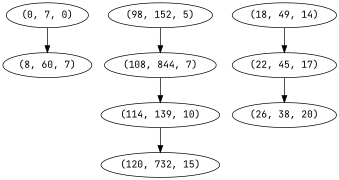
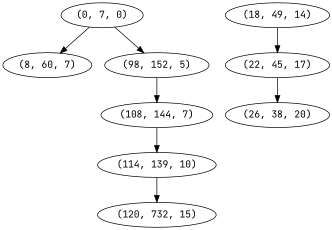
none -> (127, 38)
(160, 65) -> (157, 115)
